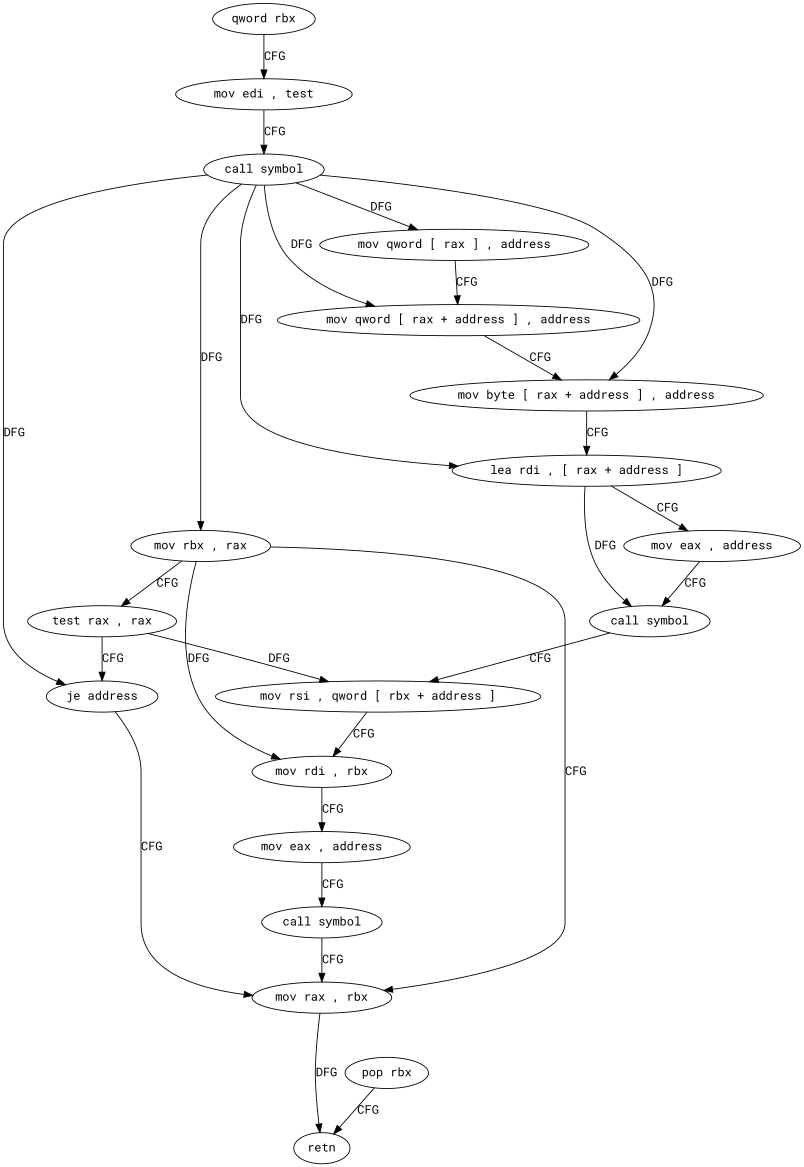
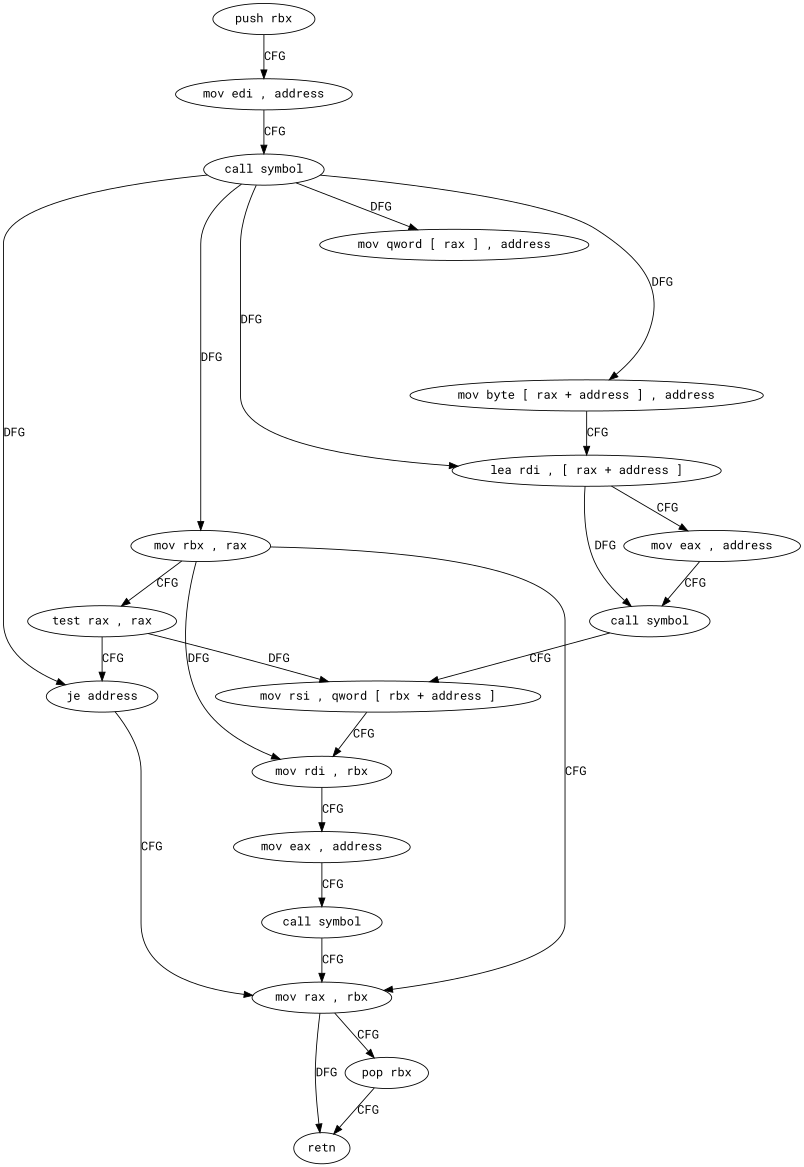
(264, 19) -> (264, 19)
(264, 94) -> (264, 94)
(459, 320) -> none
none -> (351, 1032)
